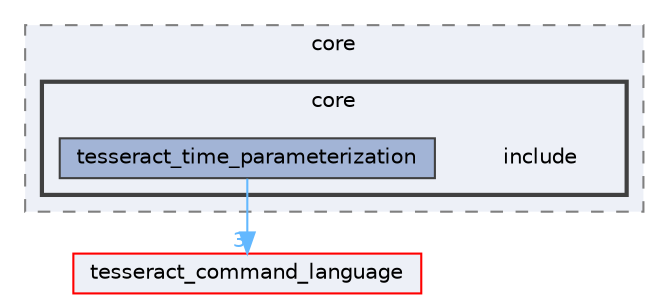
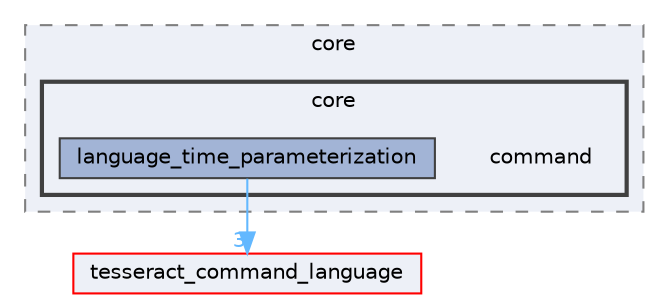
(247, 158) -> (247, 158)
(541, 158) -> (541, 158)
